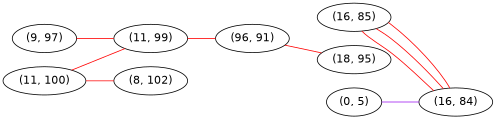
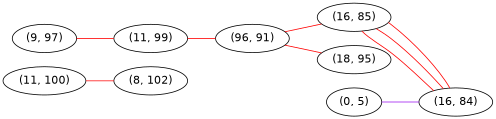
none -> (303, 28)
(98, 59) -> none
